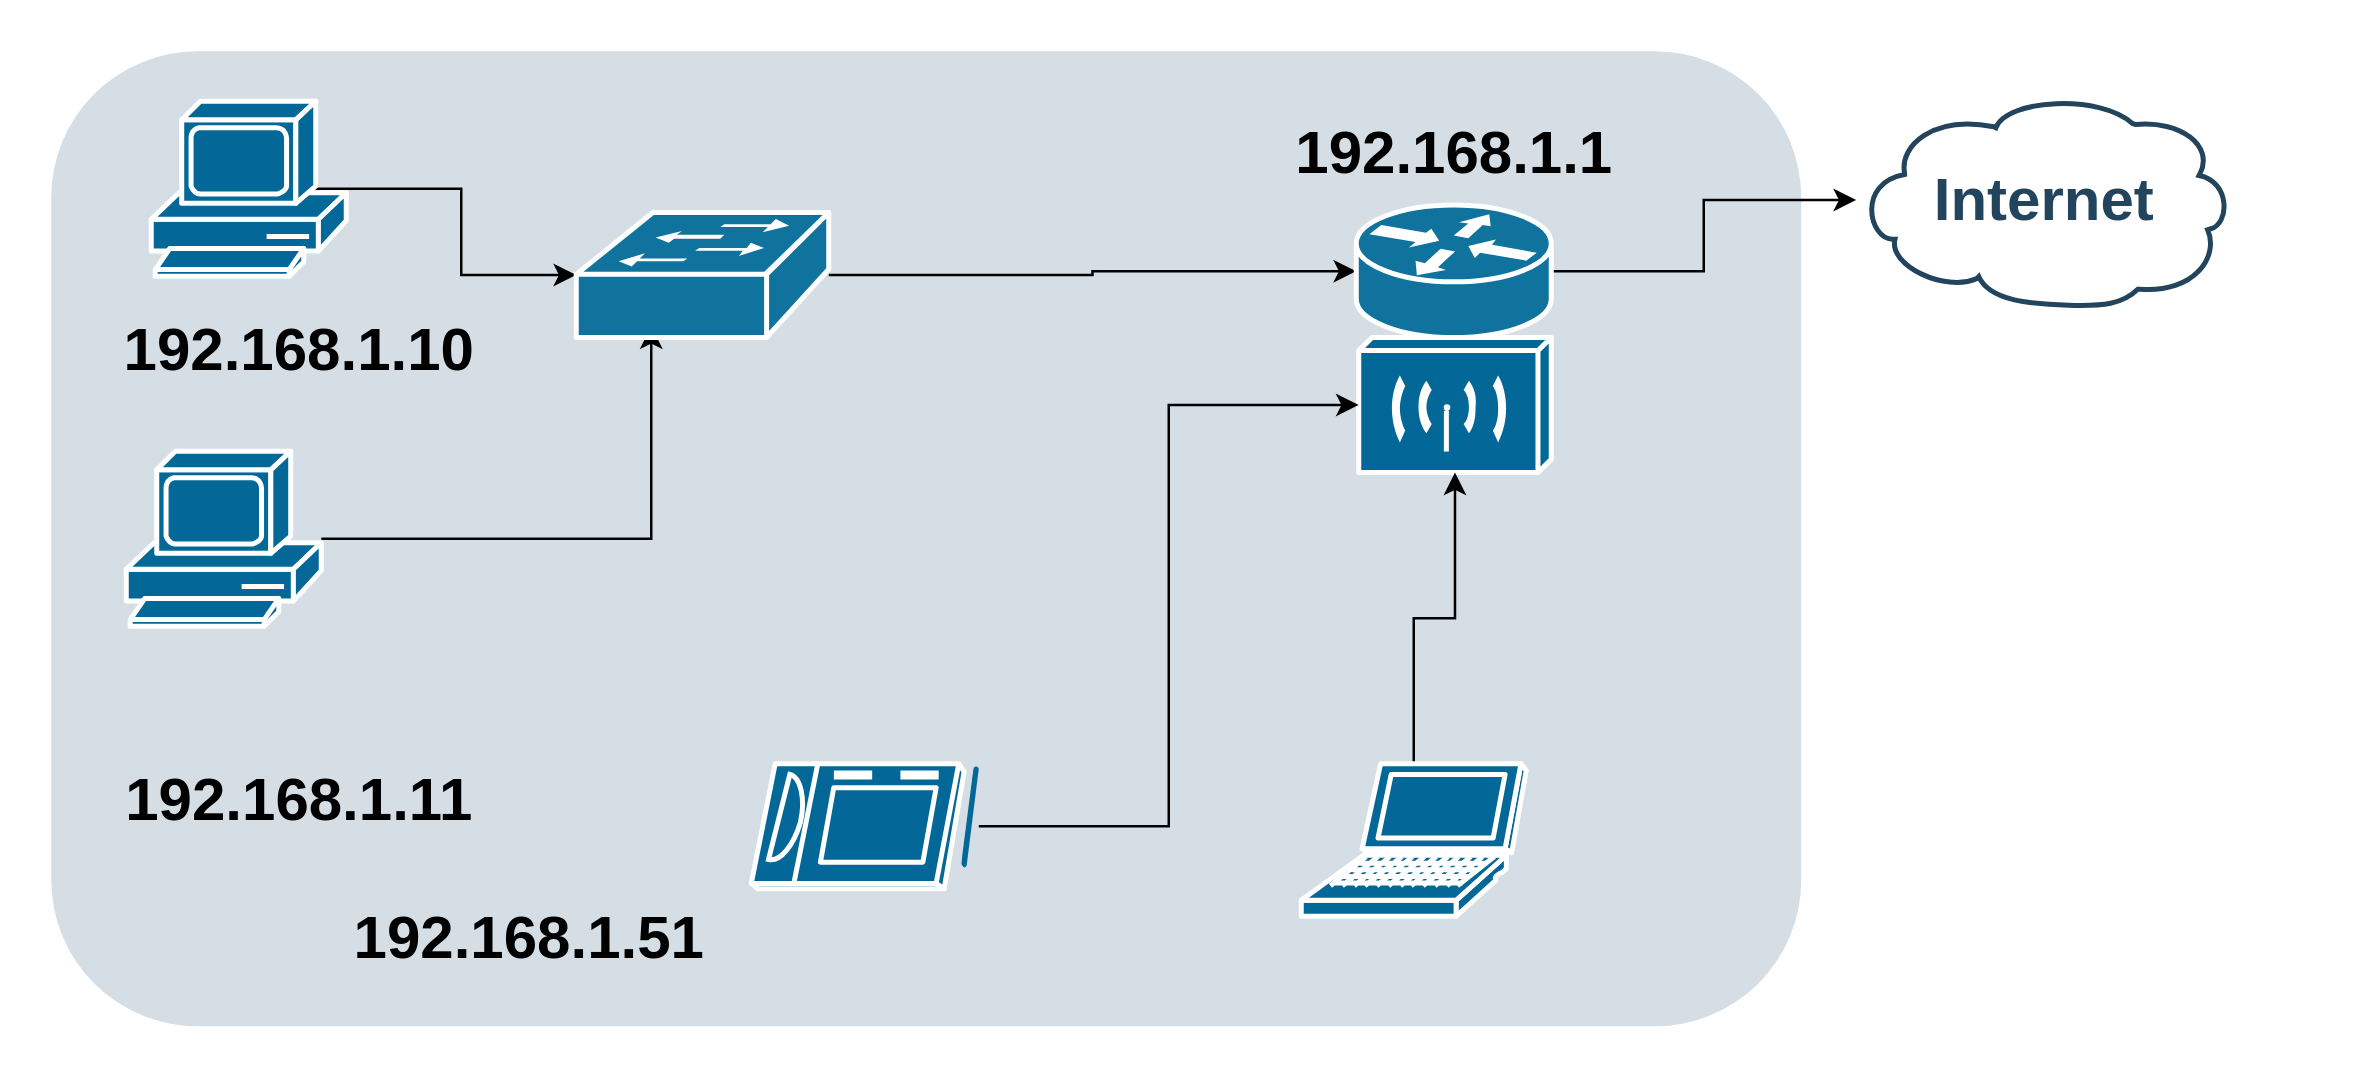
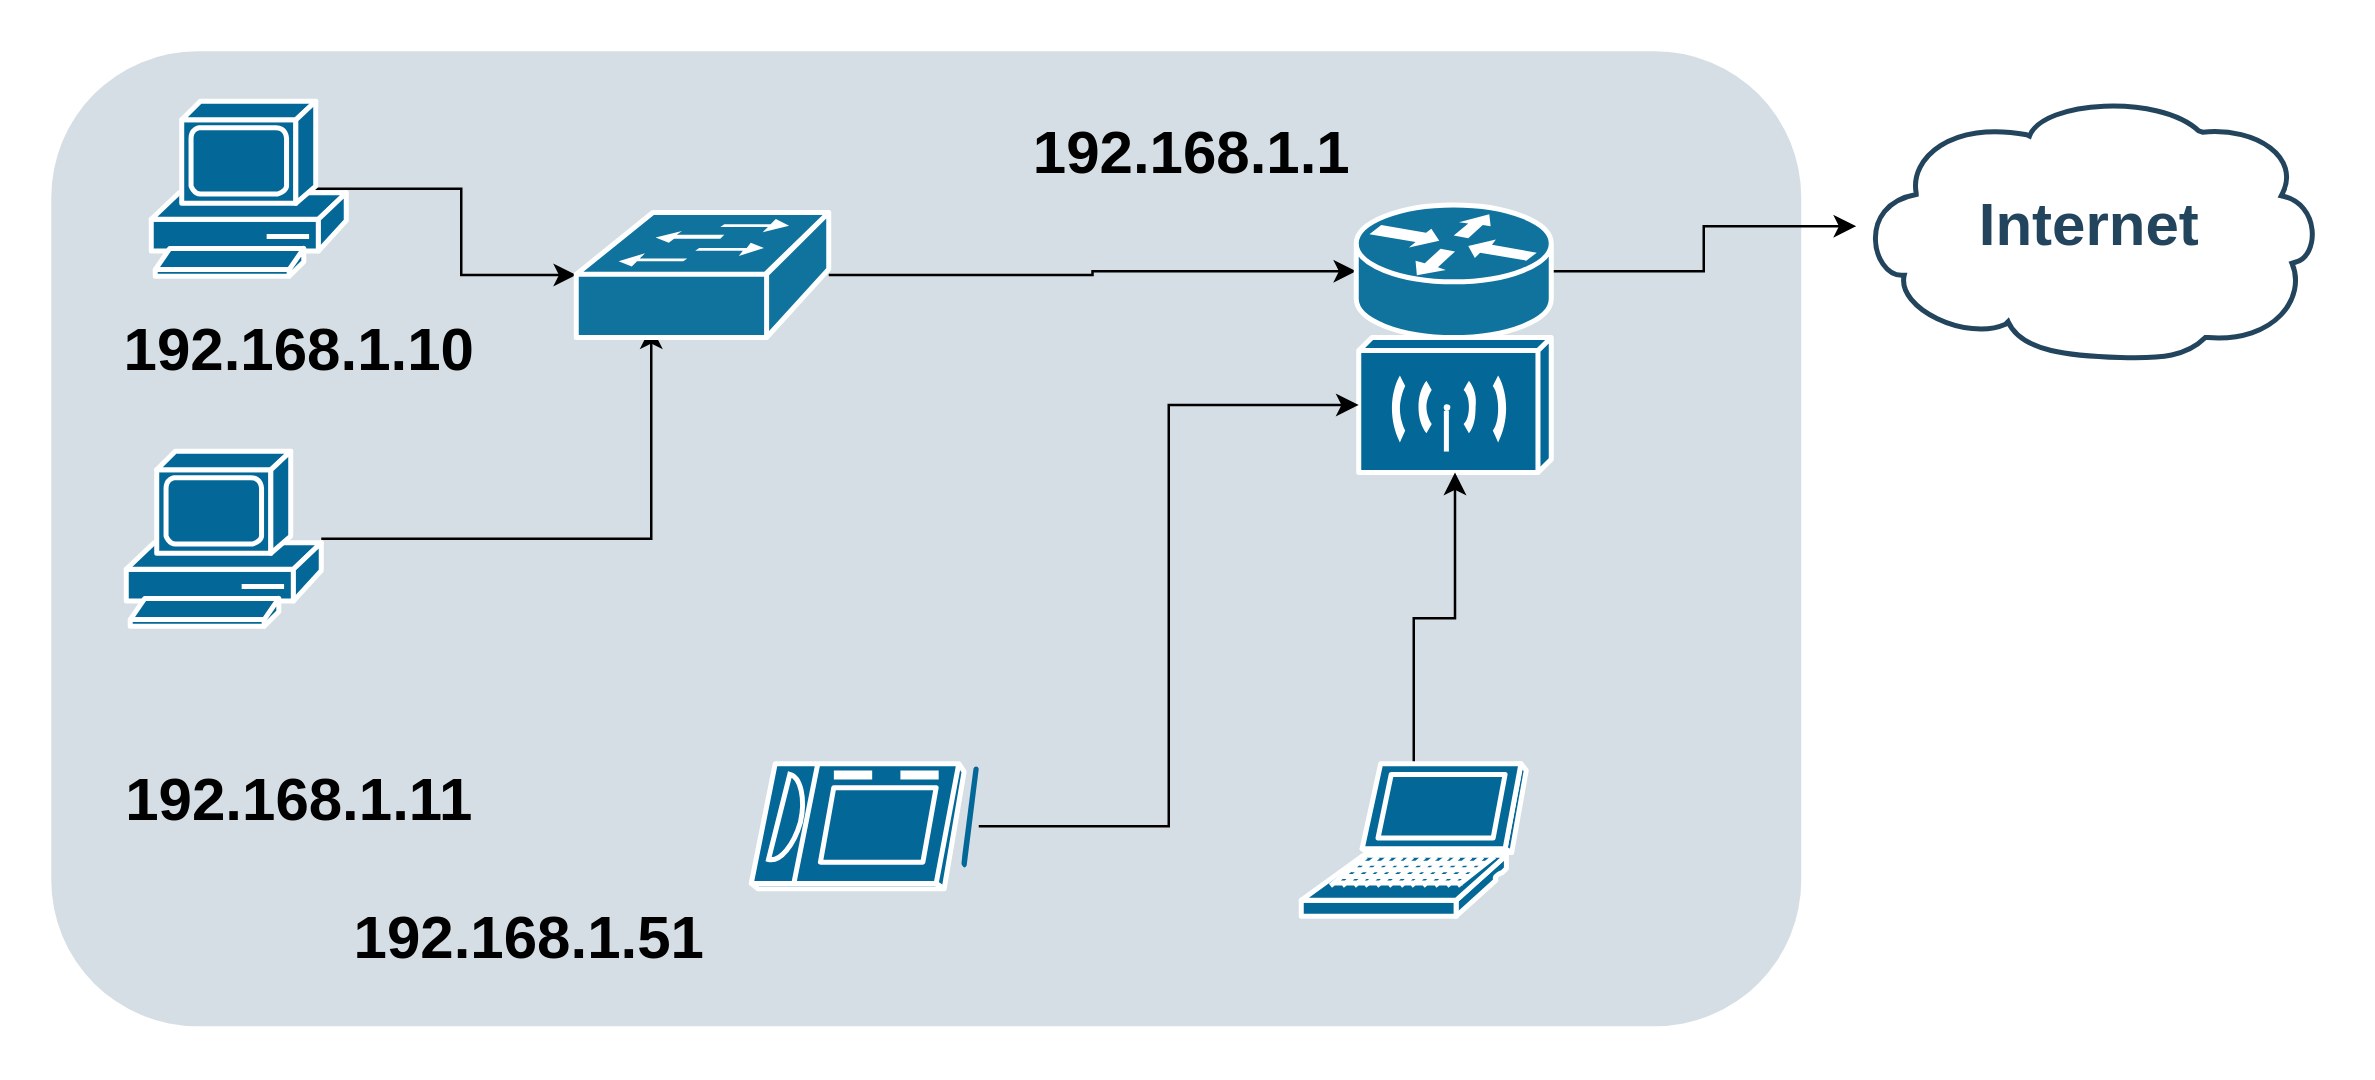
(1453, 154) -> (1190, 154)
(2044, 200) -> (2089, 226)
